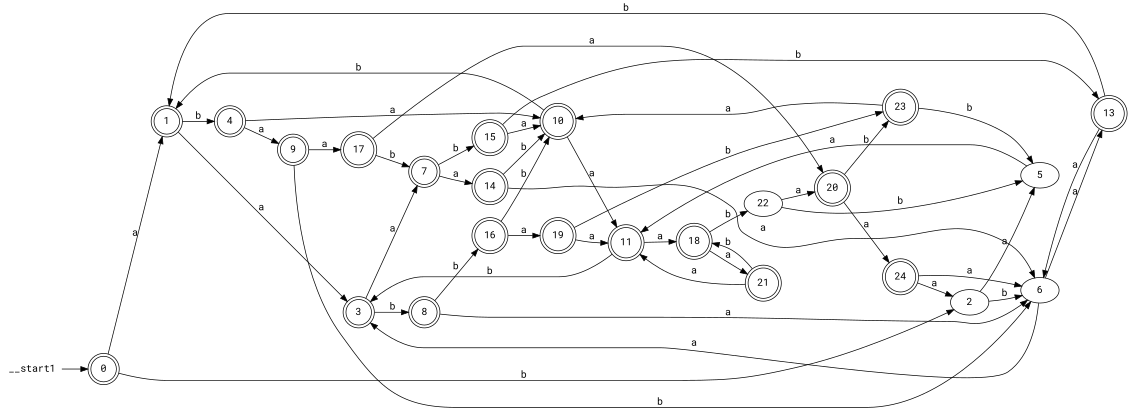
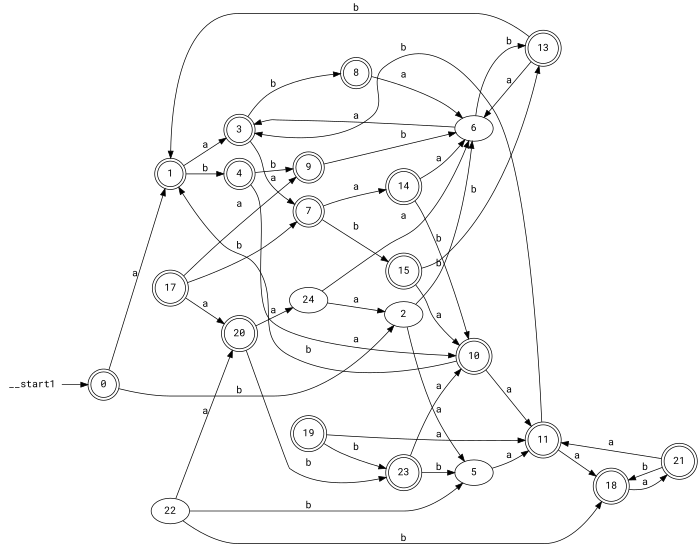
(262, 130) -> (274, 165)
(321, 150) -> (236, 228)
(1075, 192) -> (509, 42)
(725, 223) -> (394, 544)
(490, 236) -> none
(900, 277) -> (309, 300)
